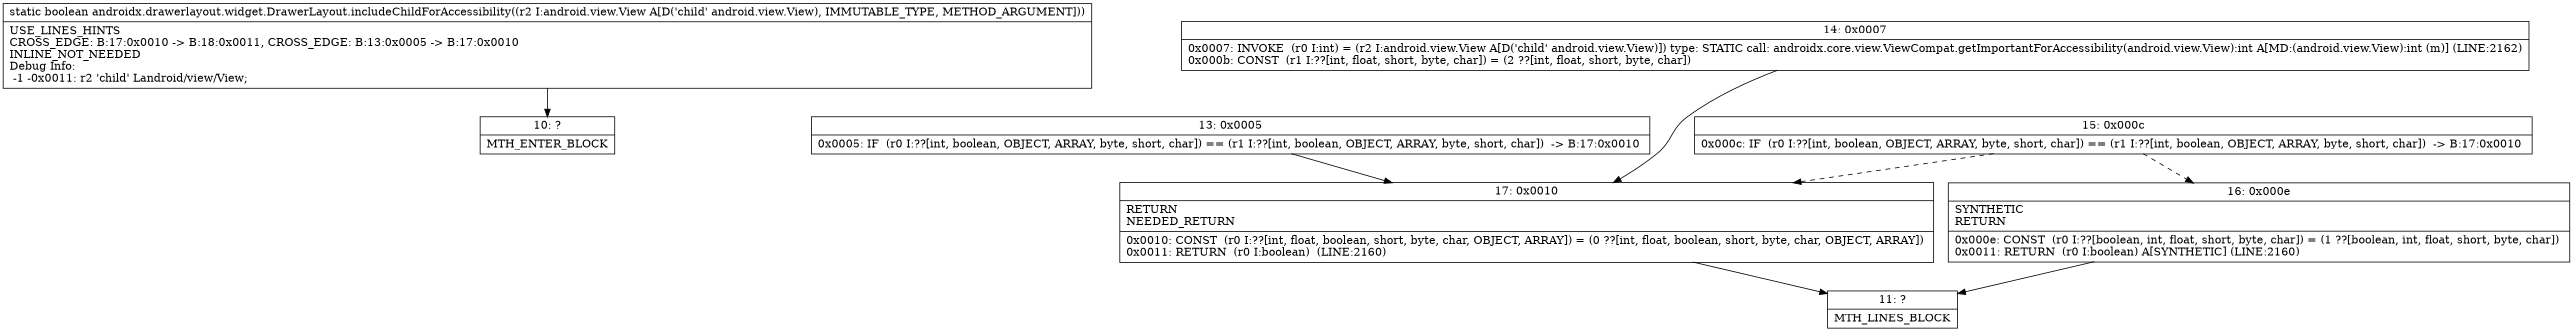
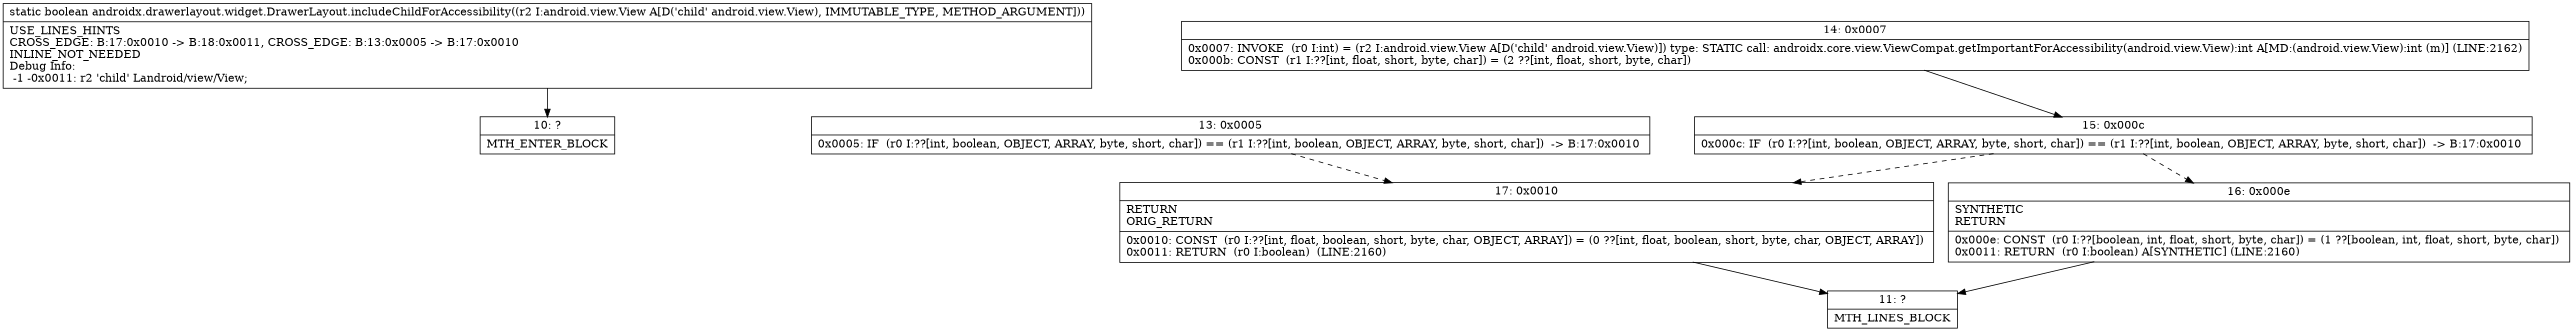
(1691, 114) -> (1989, 92)
(1338, 167) -> (1338, 167)
(1181, 222) -> (1170, 222)
